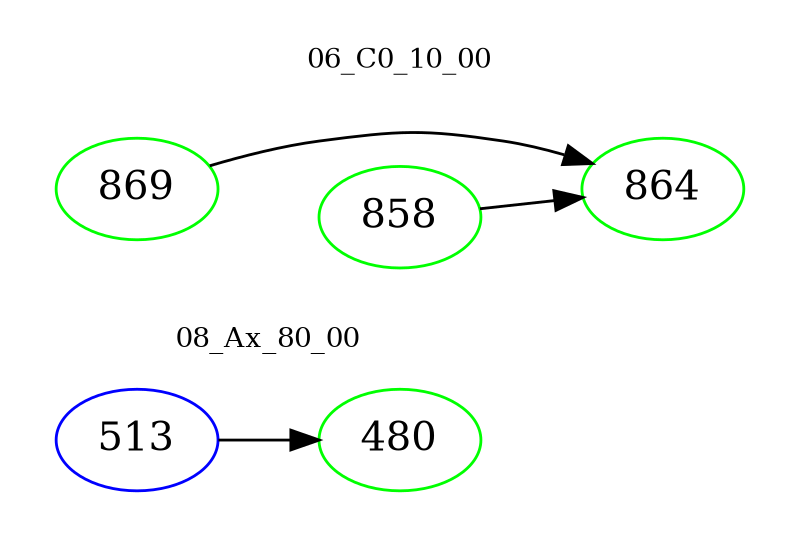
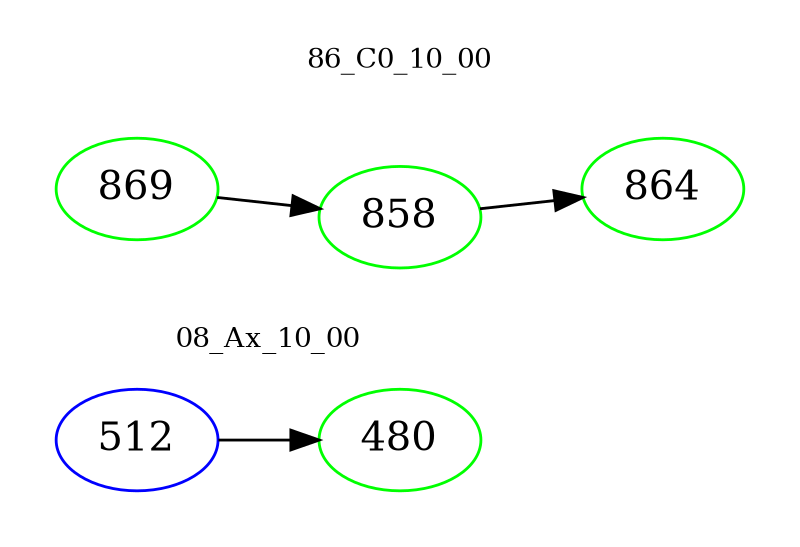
(400, 61) -> (400, 61)
(386, 134) -> (254, 202)
(269, 340) -> (269, 340)
(137, 440) -> (137, 440)
